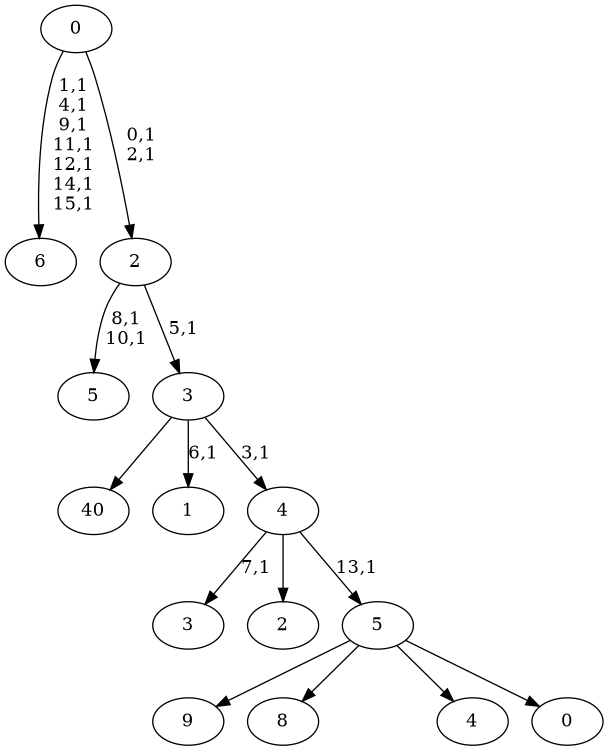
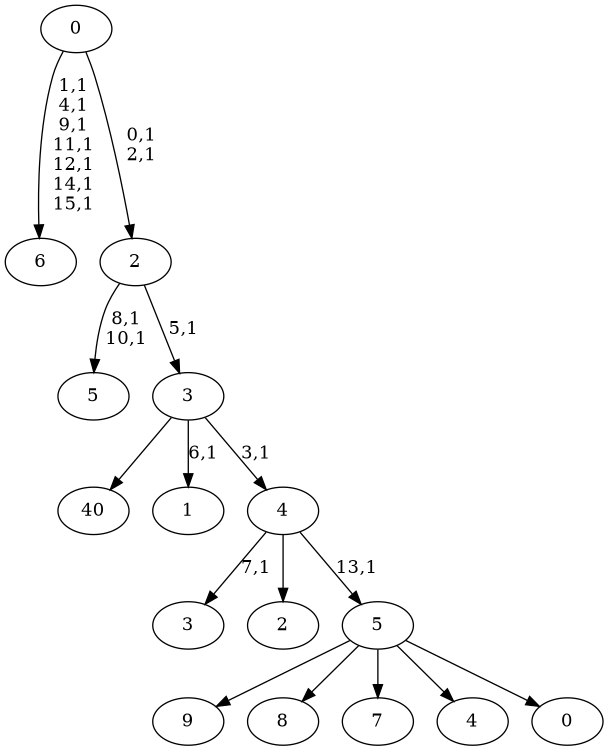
none -> (378, 722)
